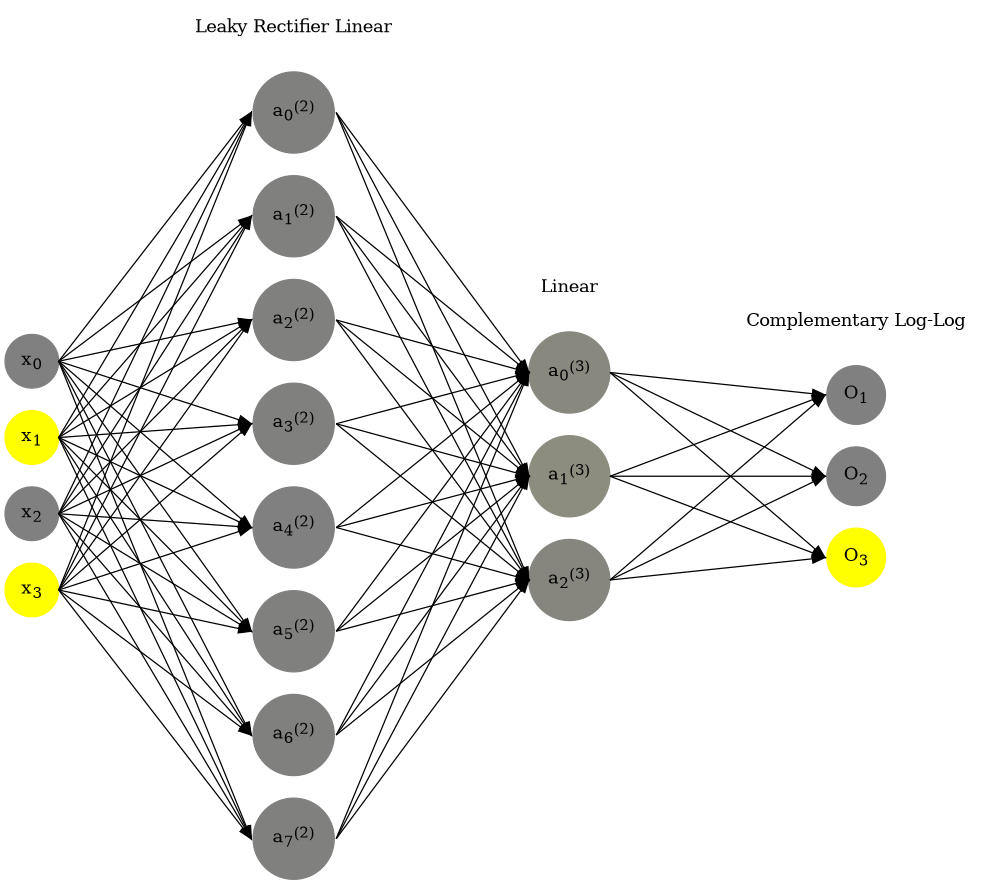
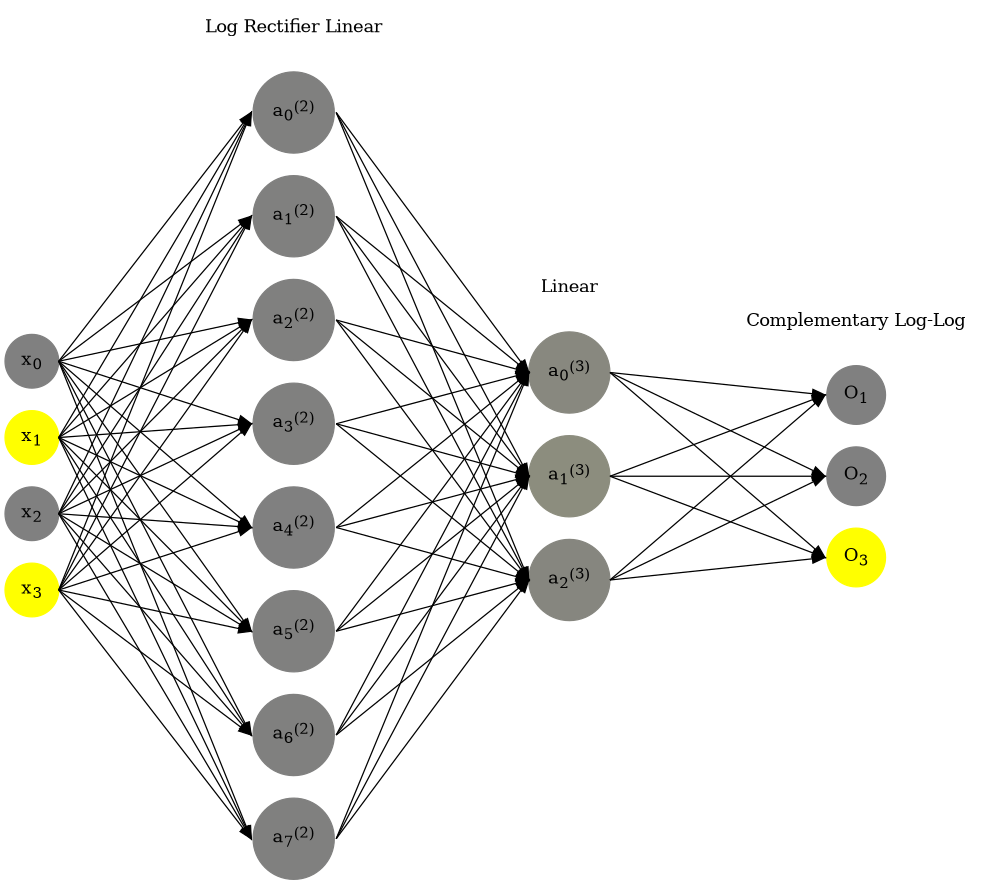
(294, 28) -> (294, 28)
